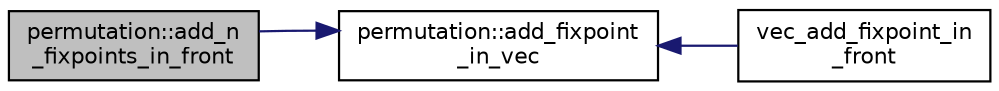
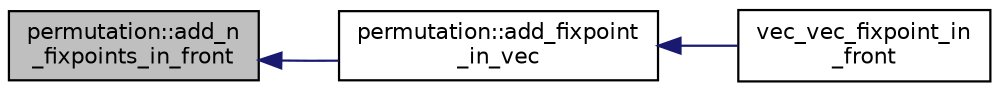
(288, 31) -> (310, 61)
(864, 46) -> (864, 46)
